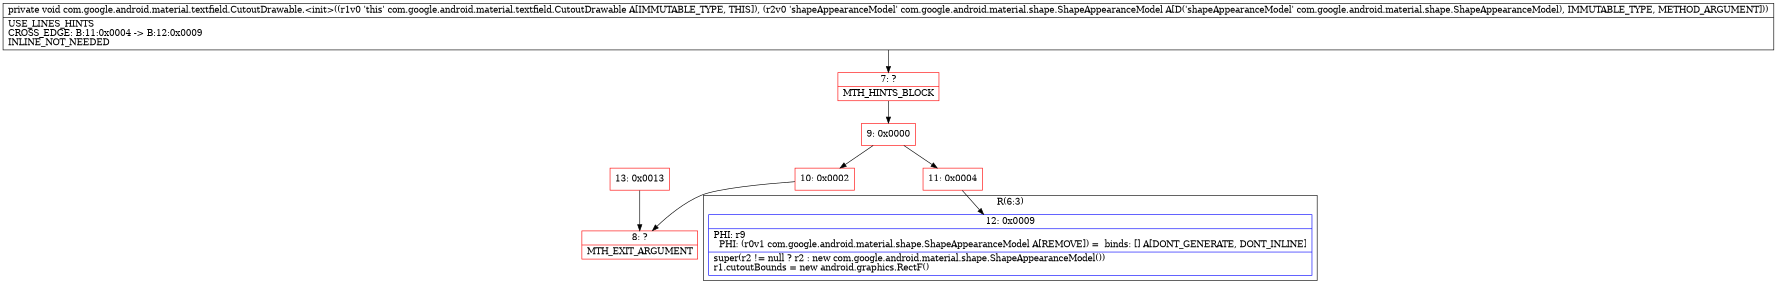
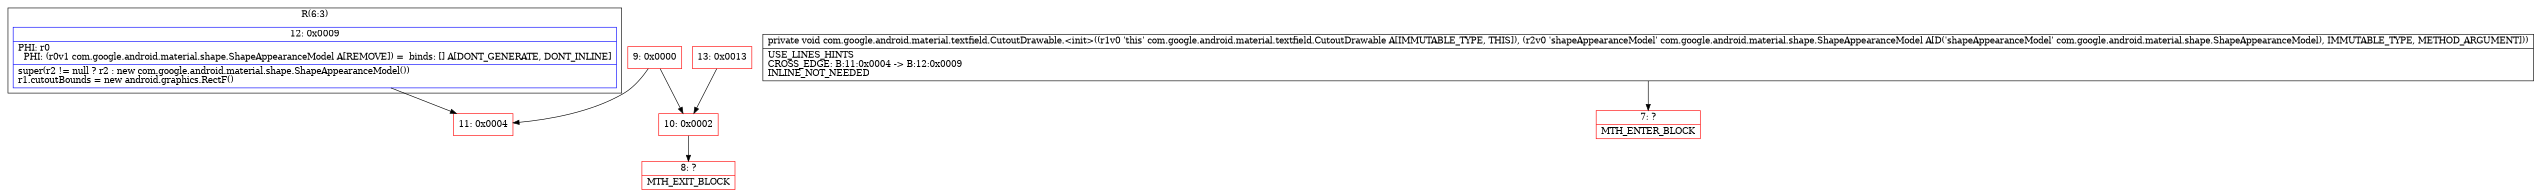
(888, 93) -> (1648, 131)
(888, 109) -> none
(971, 200) -> (421, 100)
(640, 208) -> (707, 88)
(731, 236) -> (36, 48)
(640, 252) -> (688, 182)
